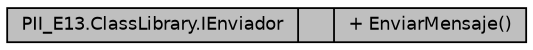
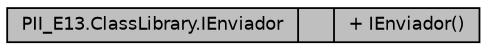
(430, 24) -> (407, 24)
